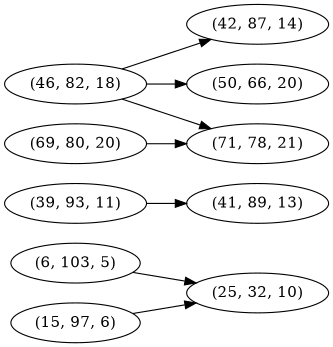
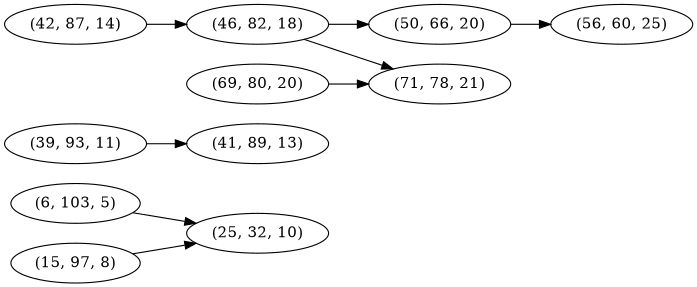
none -> (622, 24)
(161, 56) -> (161, 24)
(76, 323) -> (76, 263)
